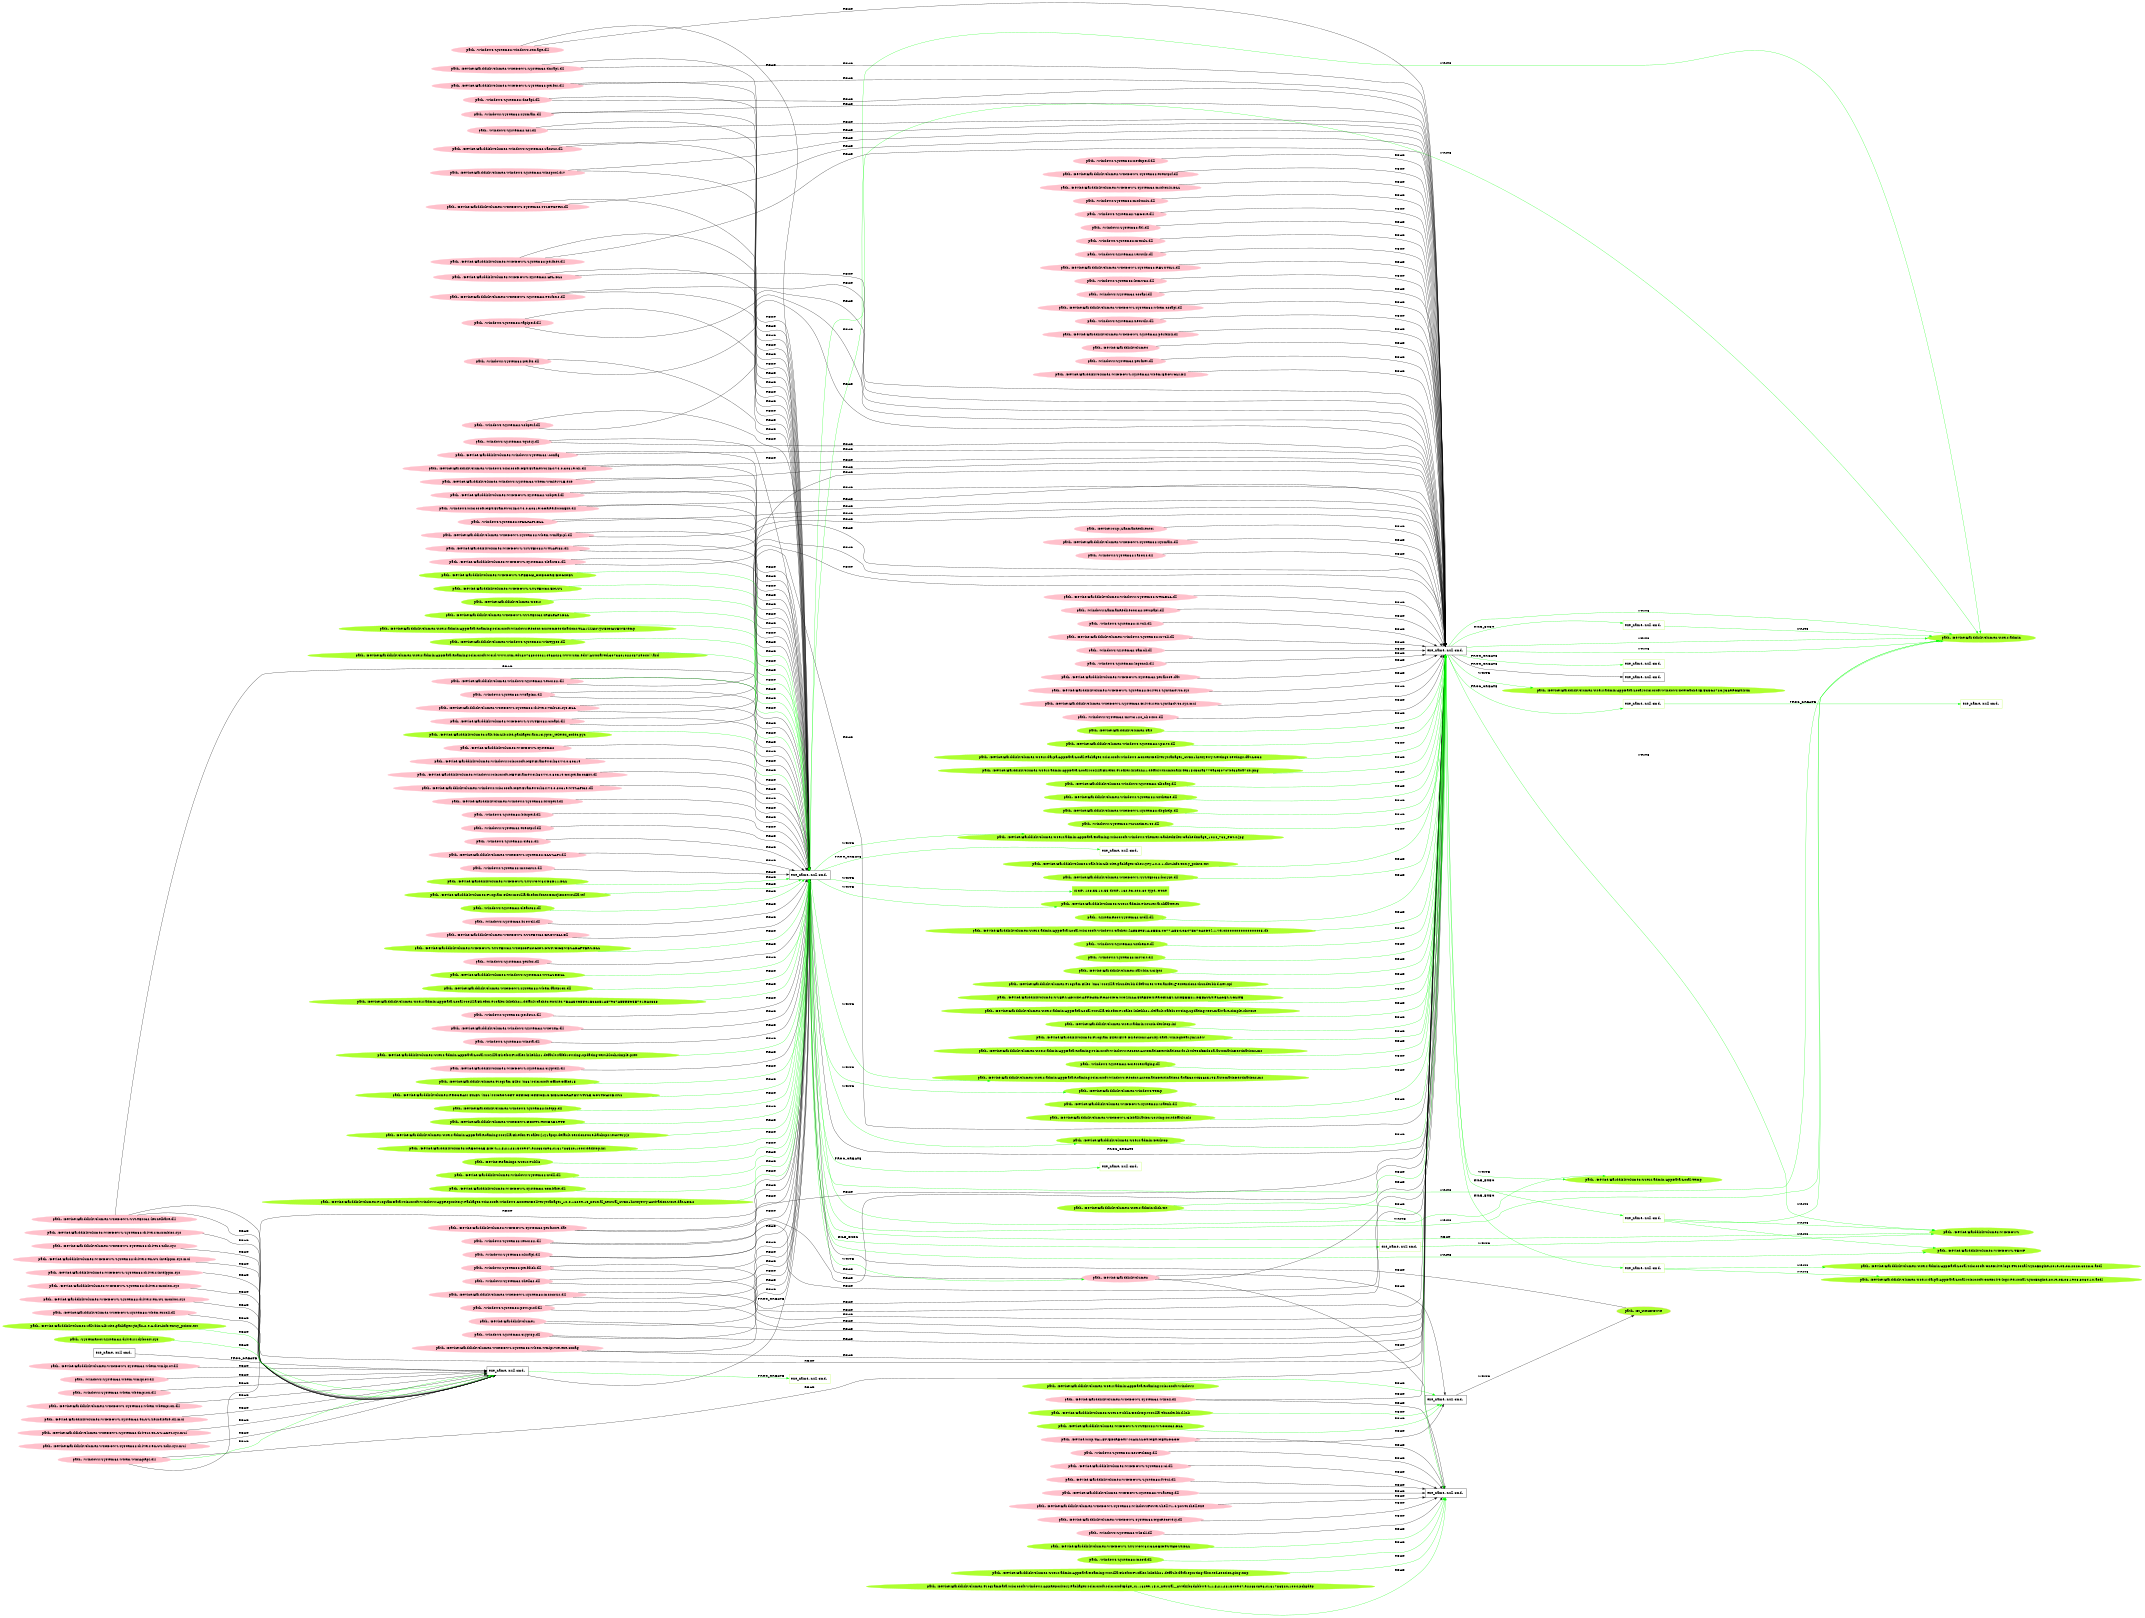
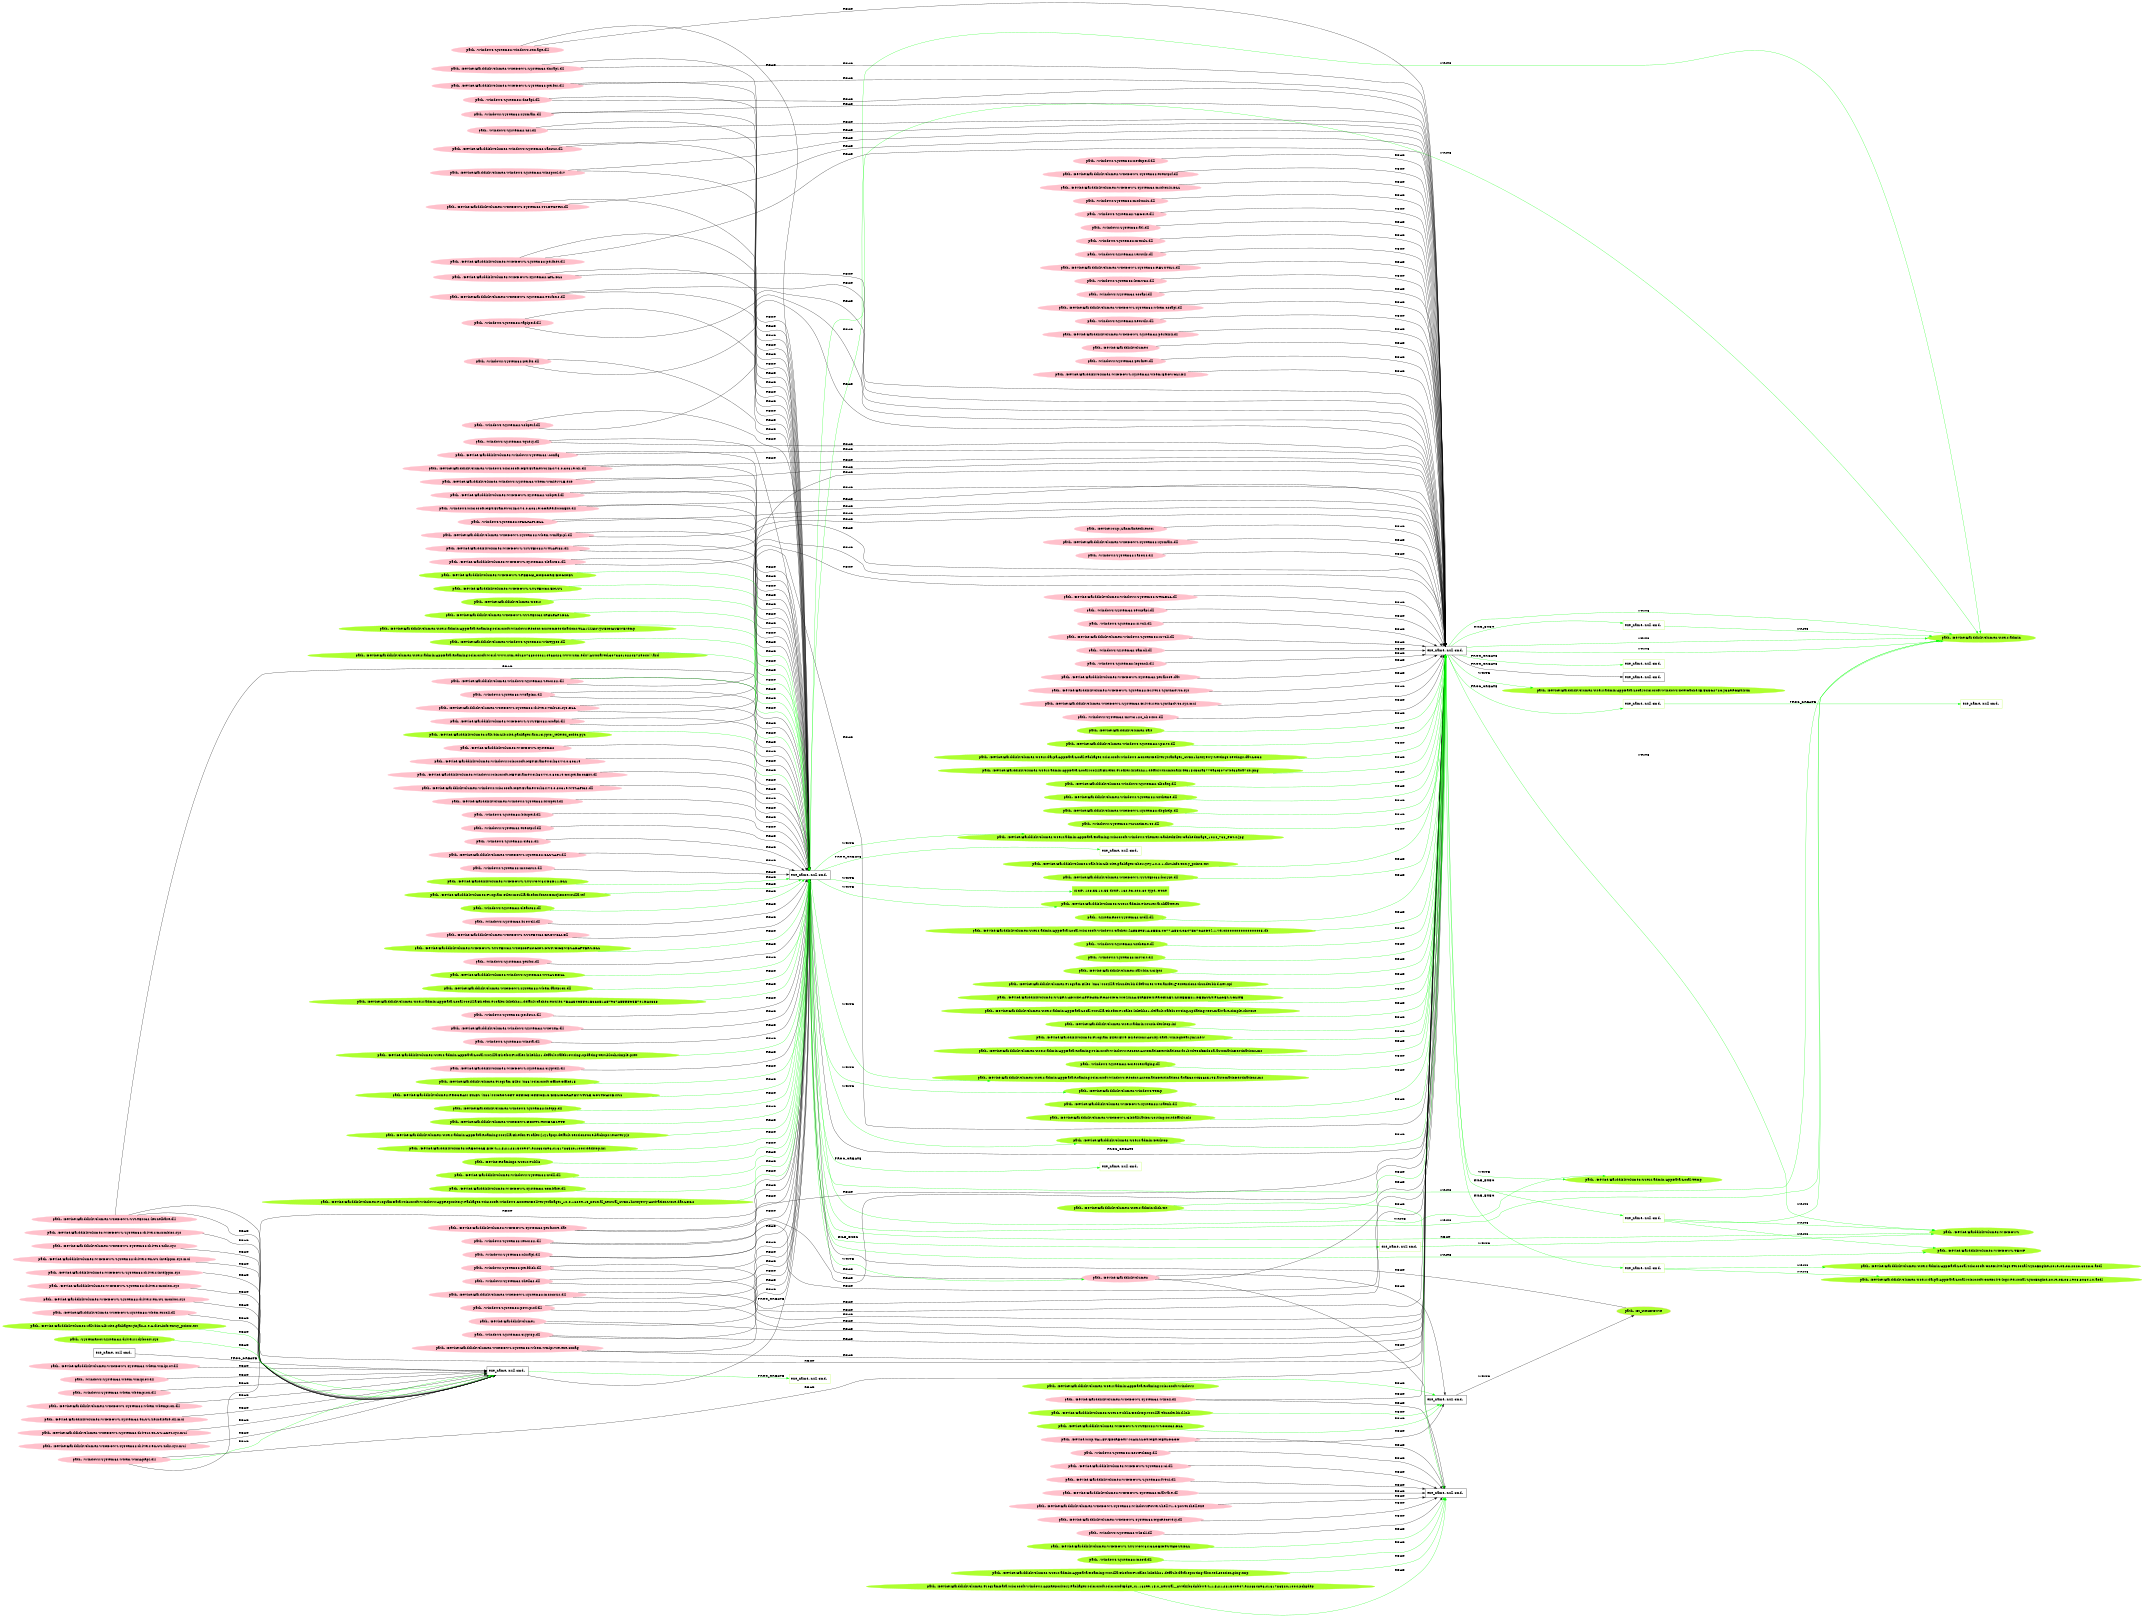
(1121, 610) -> (1121, 610)
(1121, 1493) -> (1121, 1493)
